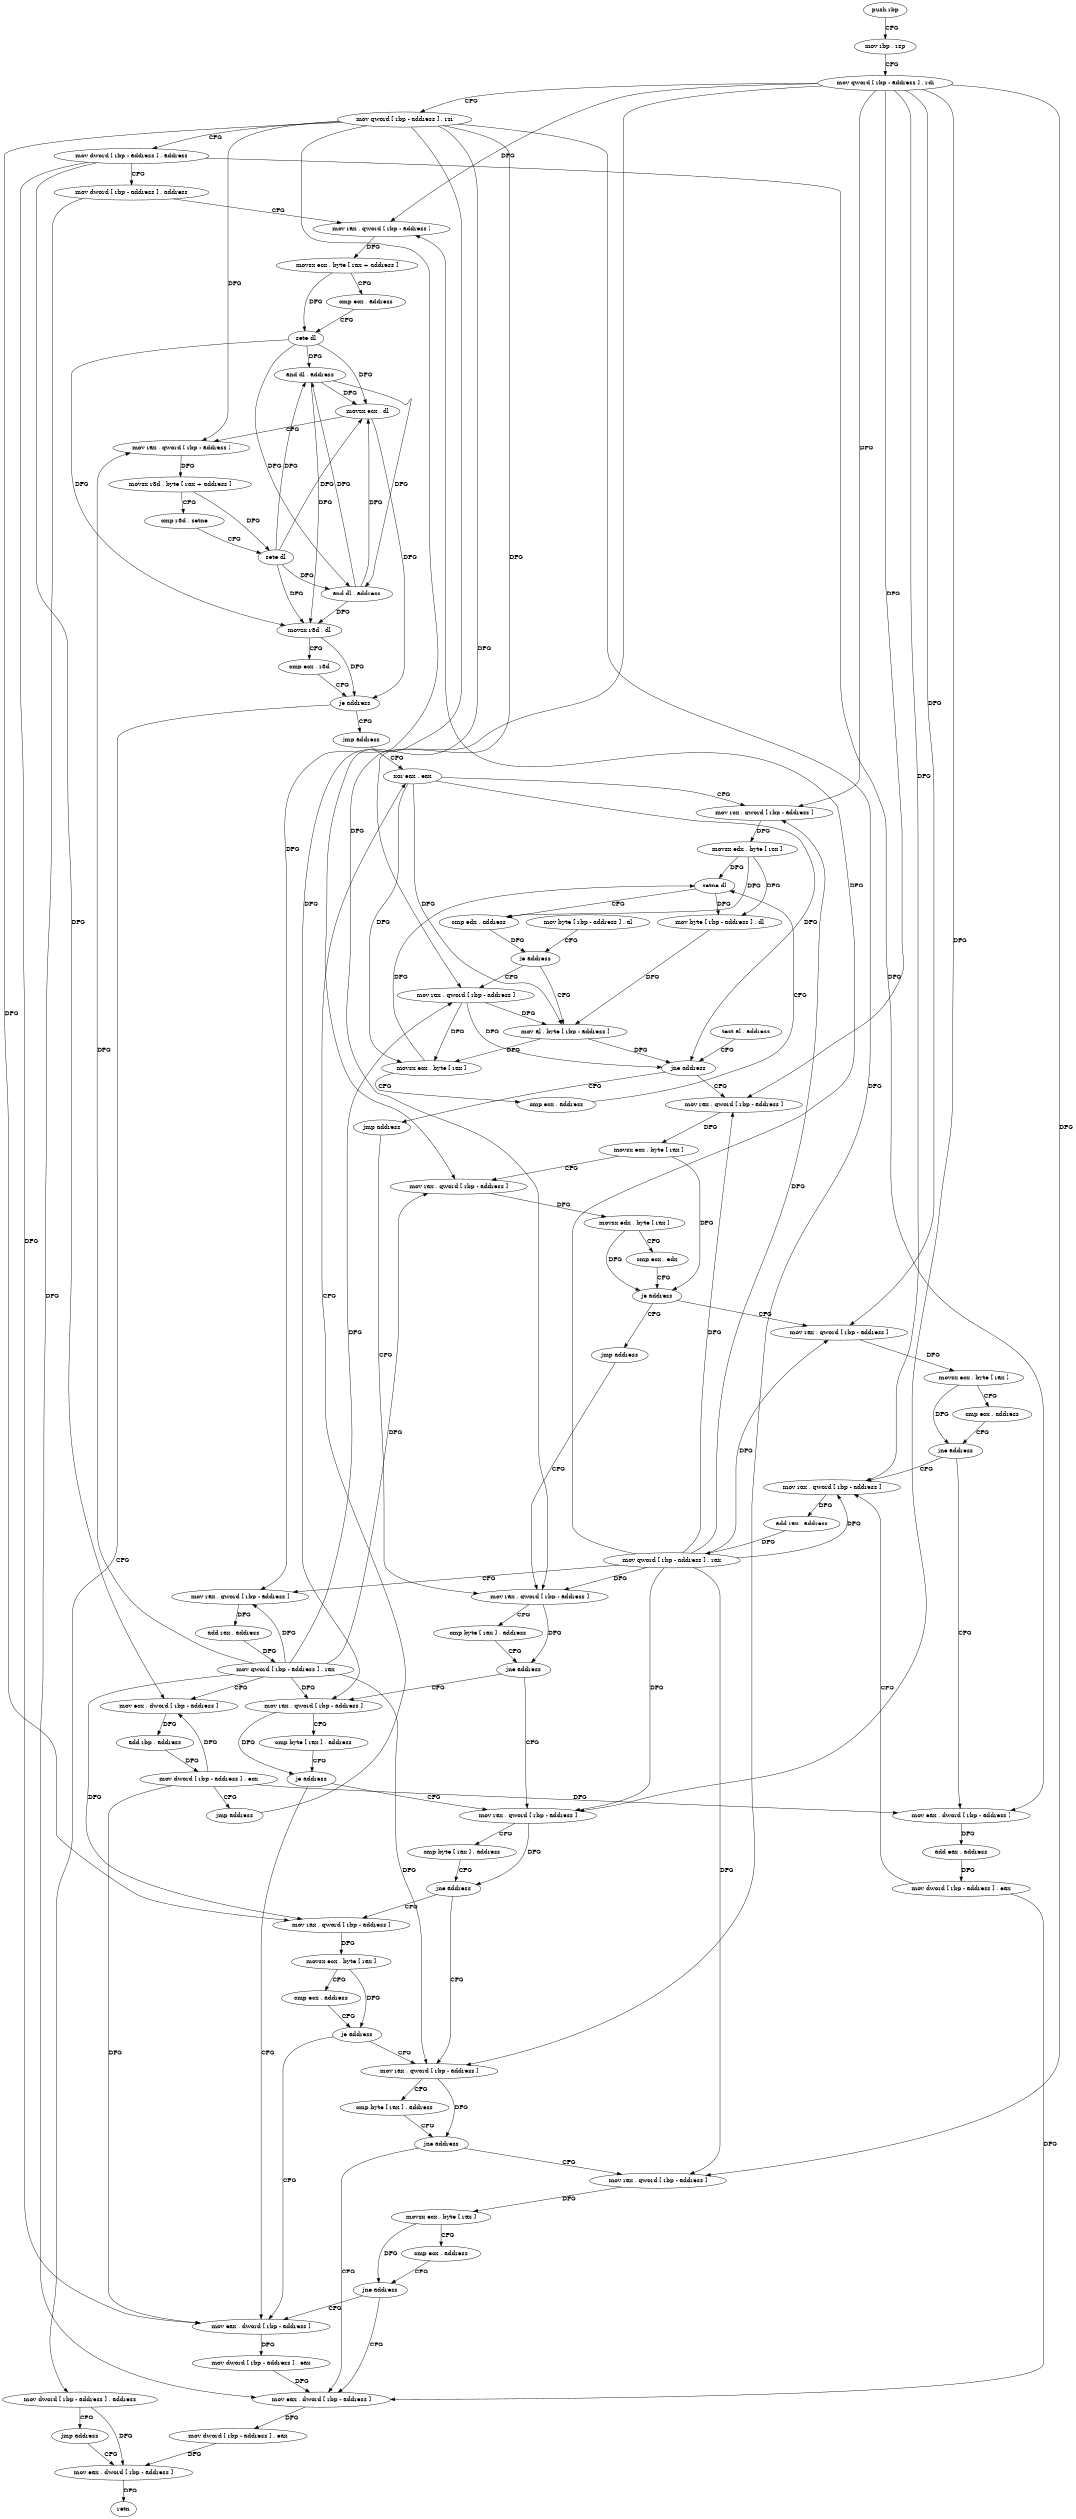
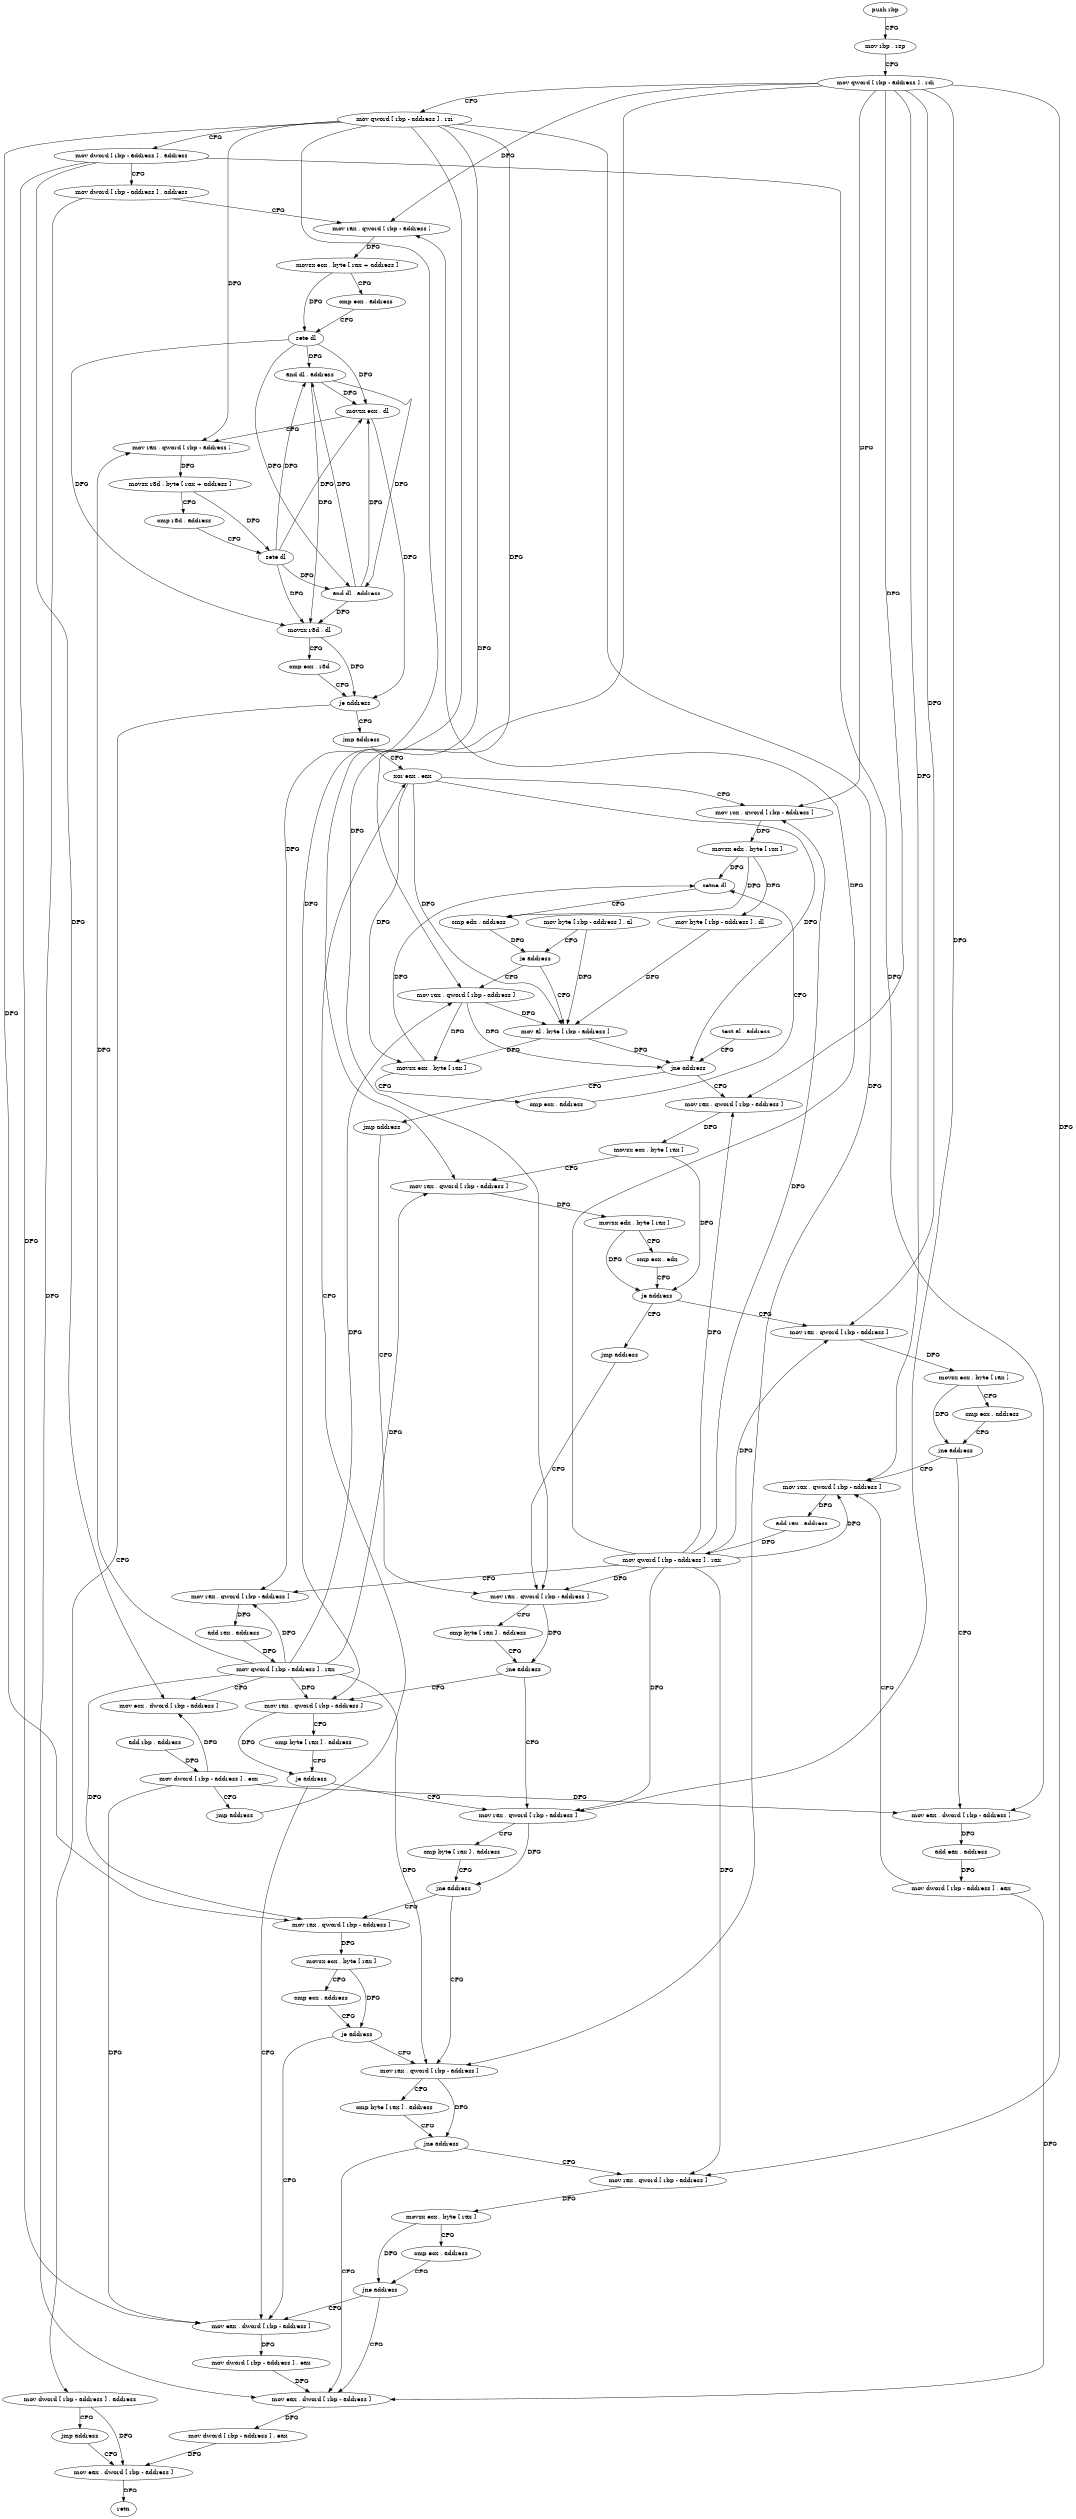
(184, 521) -> (184, 521)
(717, 902) -> none
none -> (578, 975)
(163, 1723) -> none
